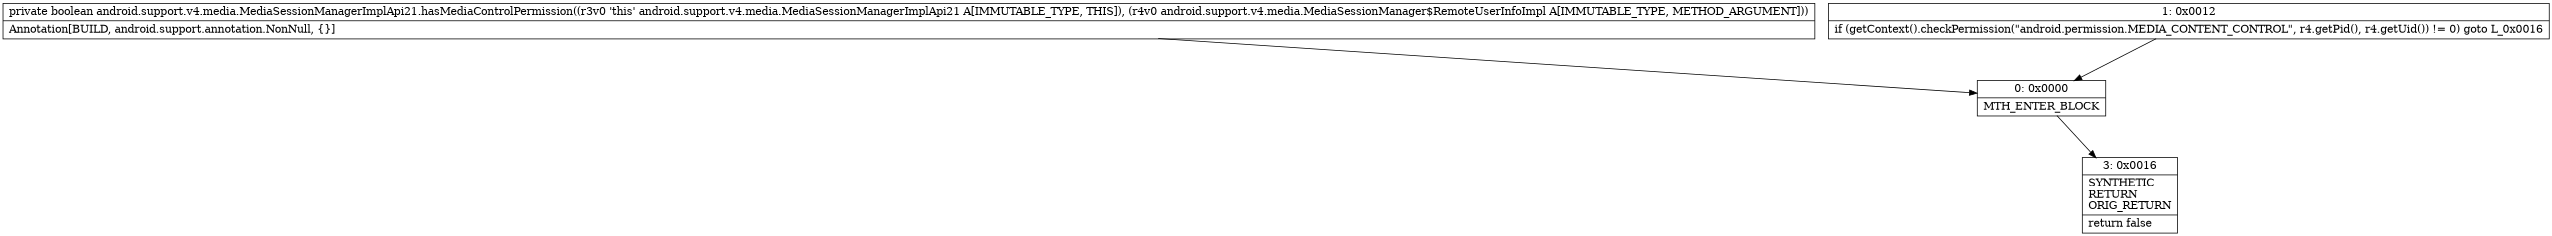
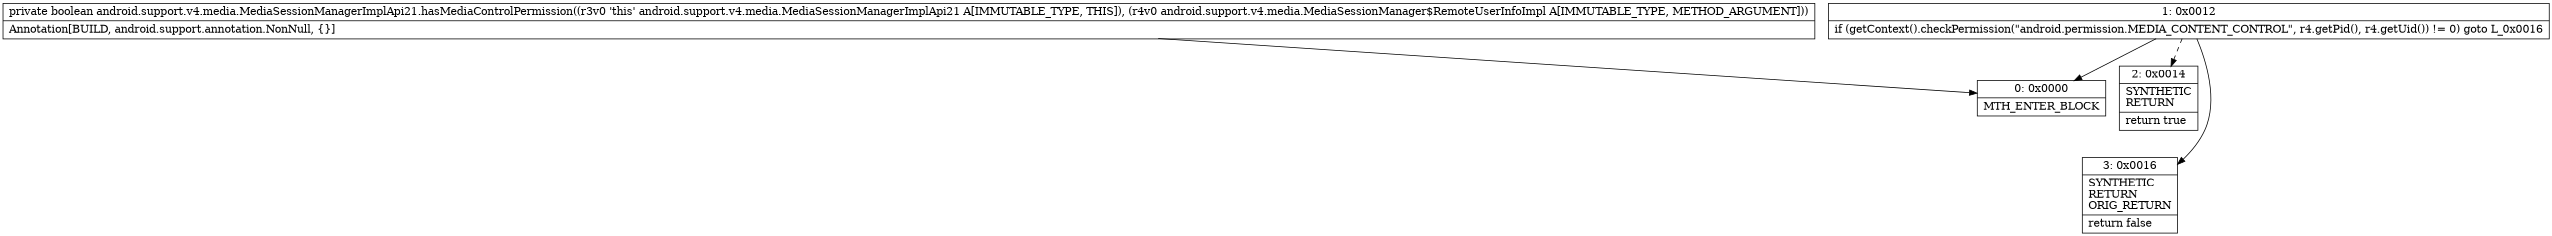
none -> (2159, 98)
(2074, 134) -> (2211, 102)
